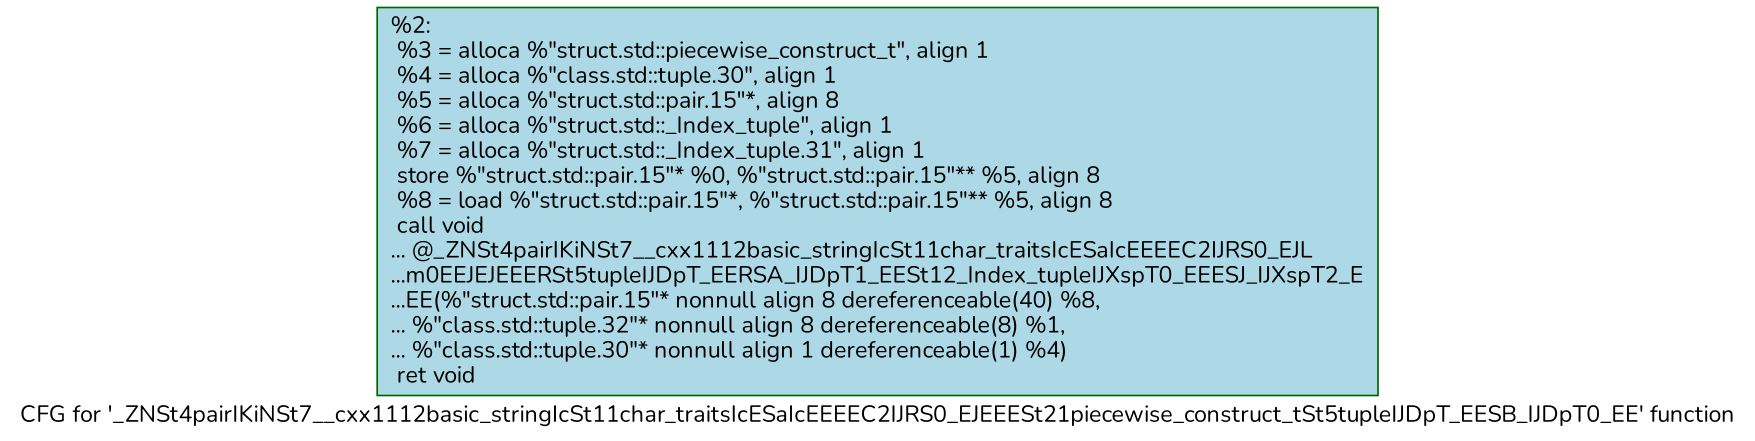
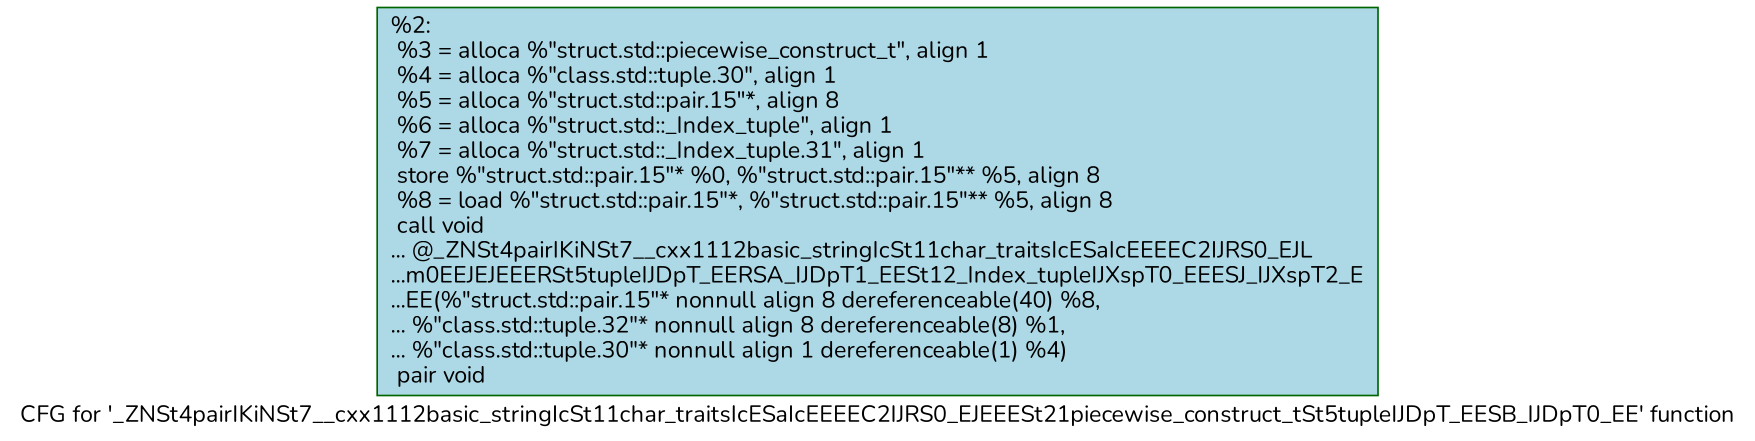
(434, 376) -> (439, 376)
